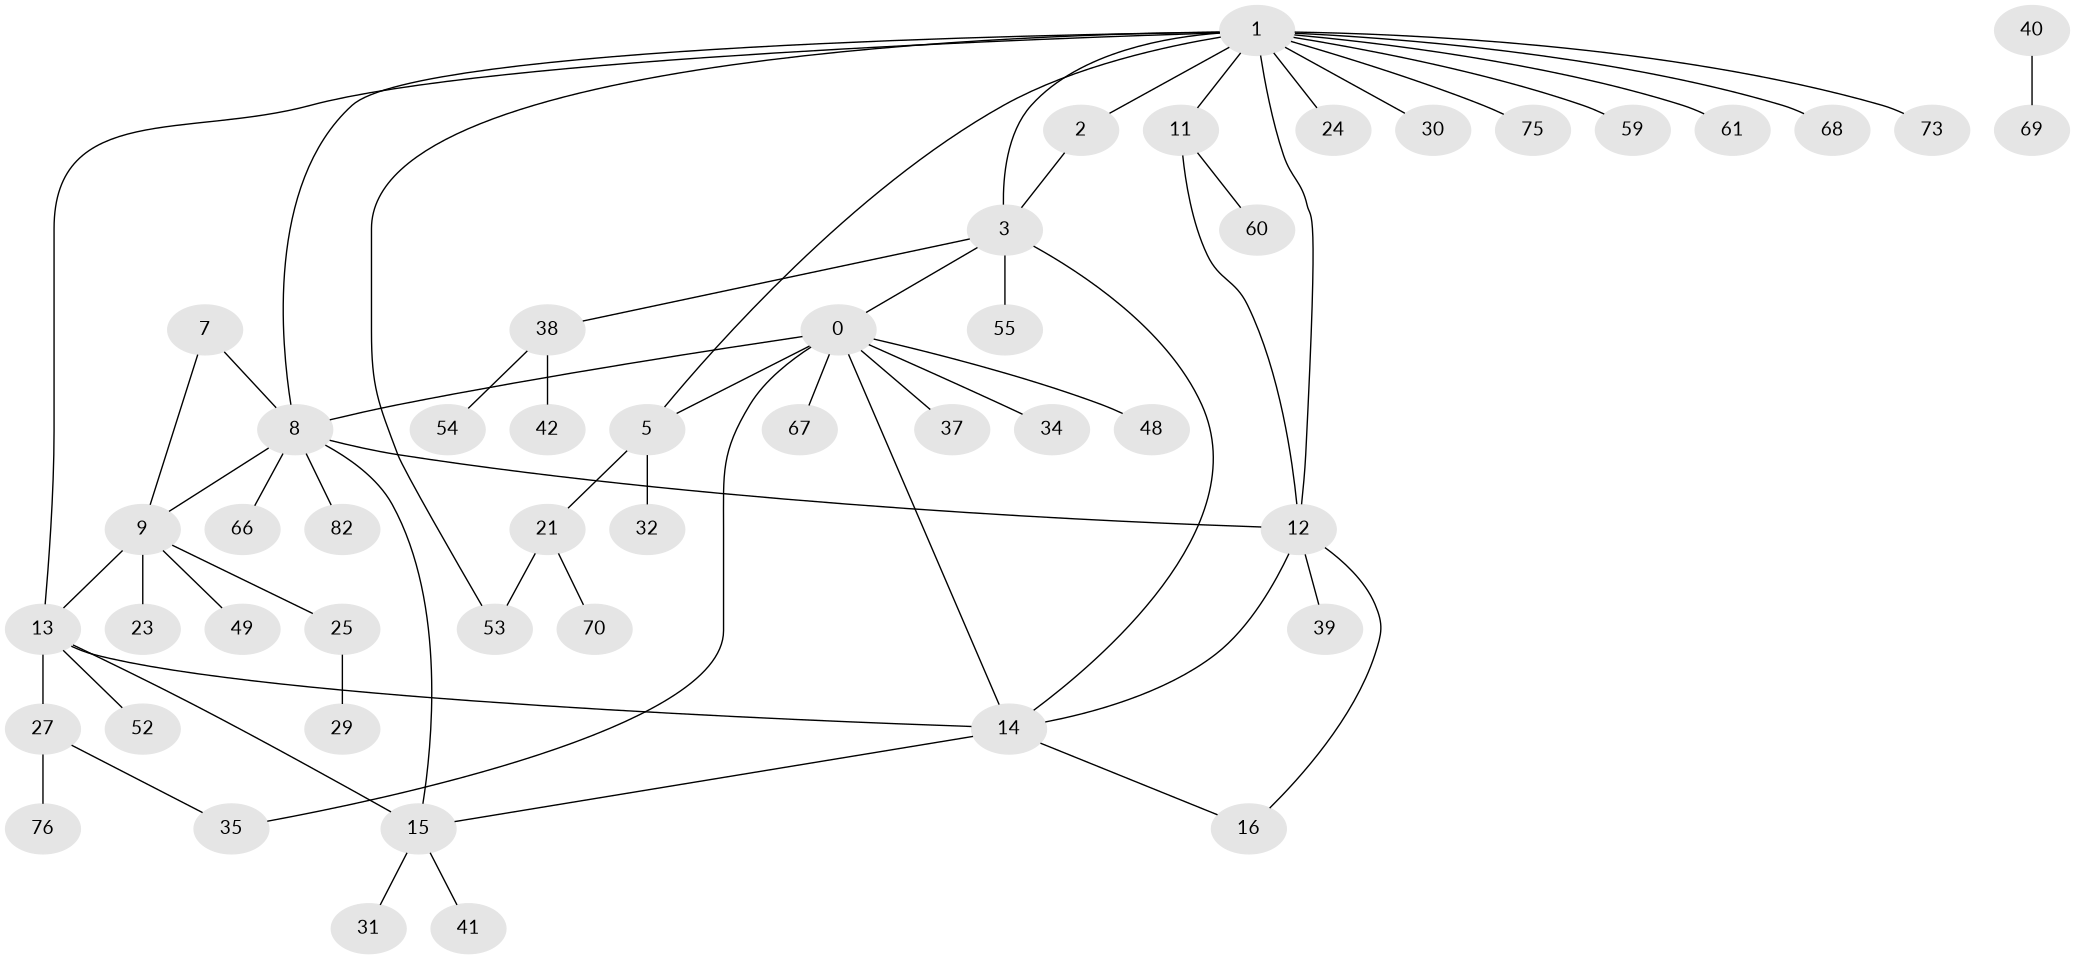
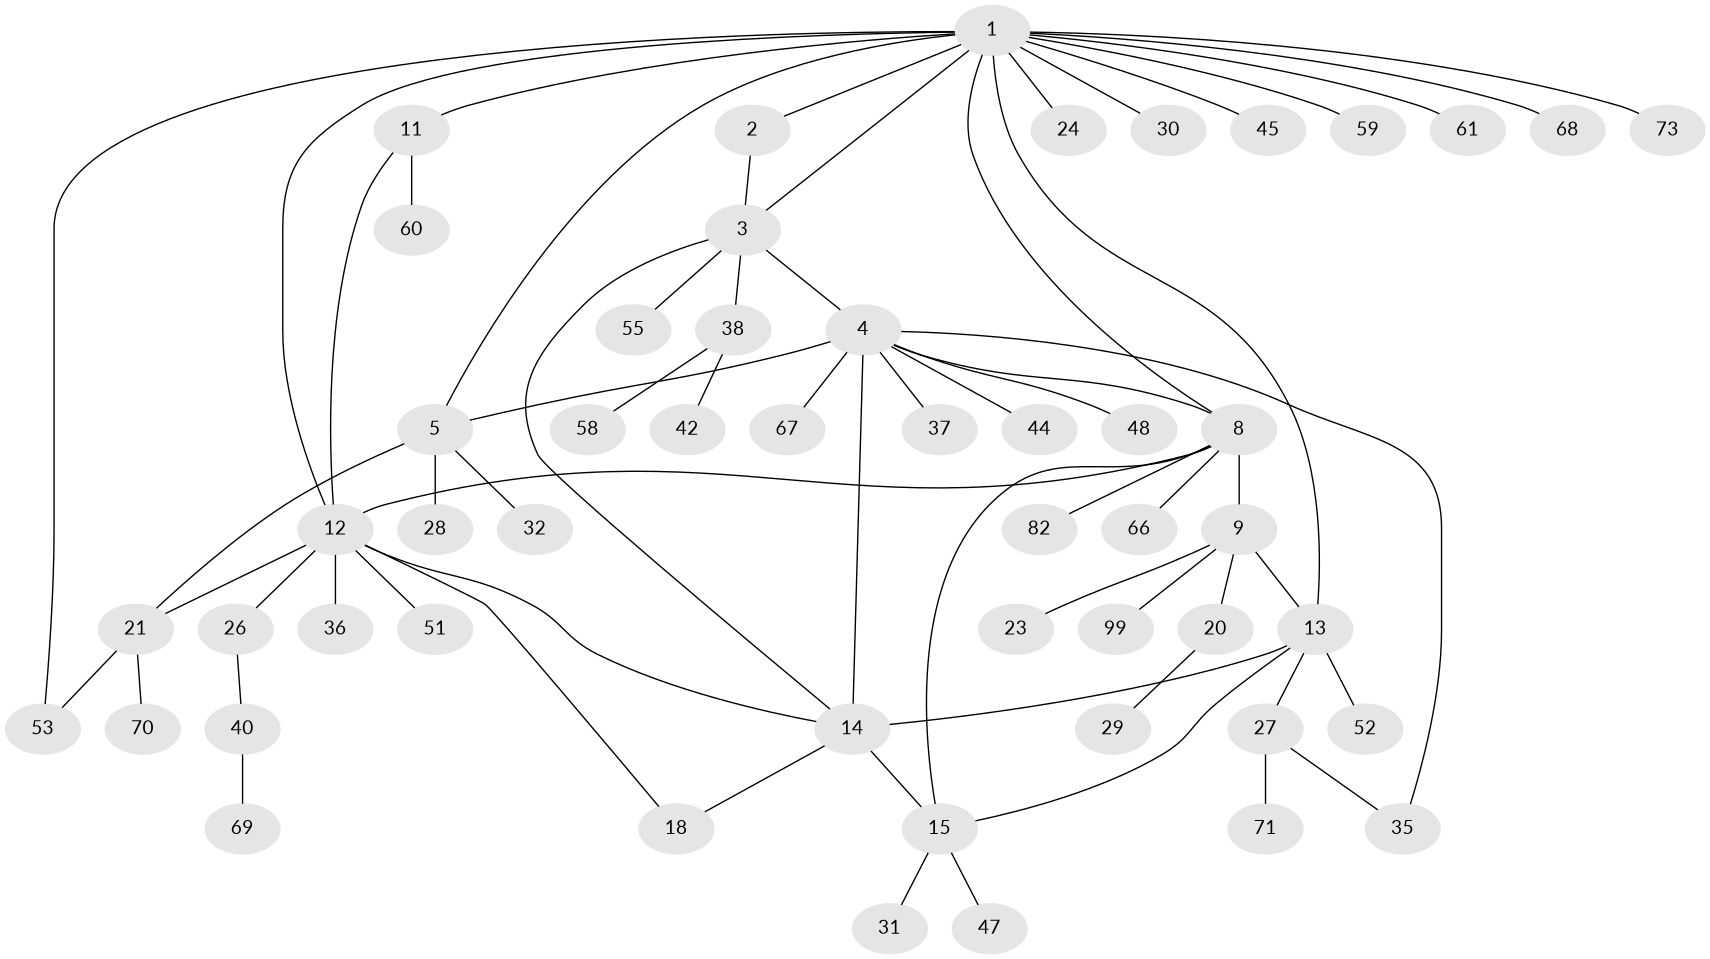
(1533, 130) -> (1268, 130)
(205, 330) -> none
(839, 330) -> (864, 330)
(448, 430) -> (588, 430)
(1052, 430) -> (1040, 430)
none -> (435, 529)
none -> (236, 579)
none -> (236, 629)
(243, 629) -> (1116, 629)
(342, 629) -> (1216, 629)
none -> (435, 629)
(1325, 629) -> (335, 629)
(43, 829) -> (1266, 829)
(1249, 829) -> (676, 829)
(469, 929) -> (990, 929)
